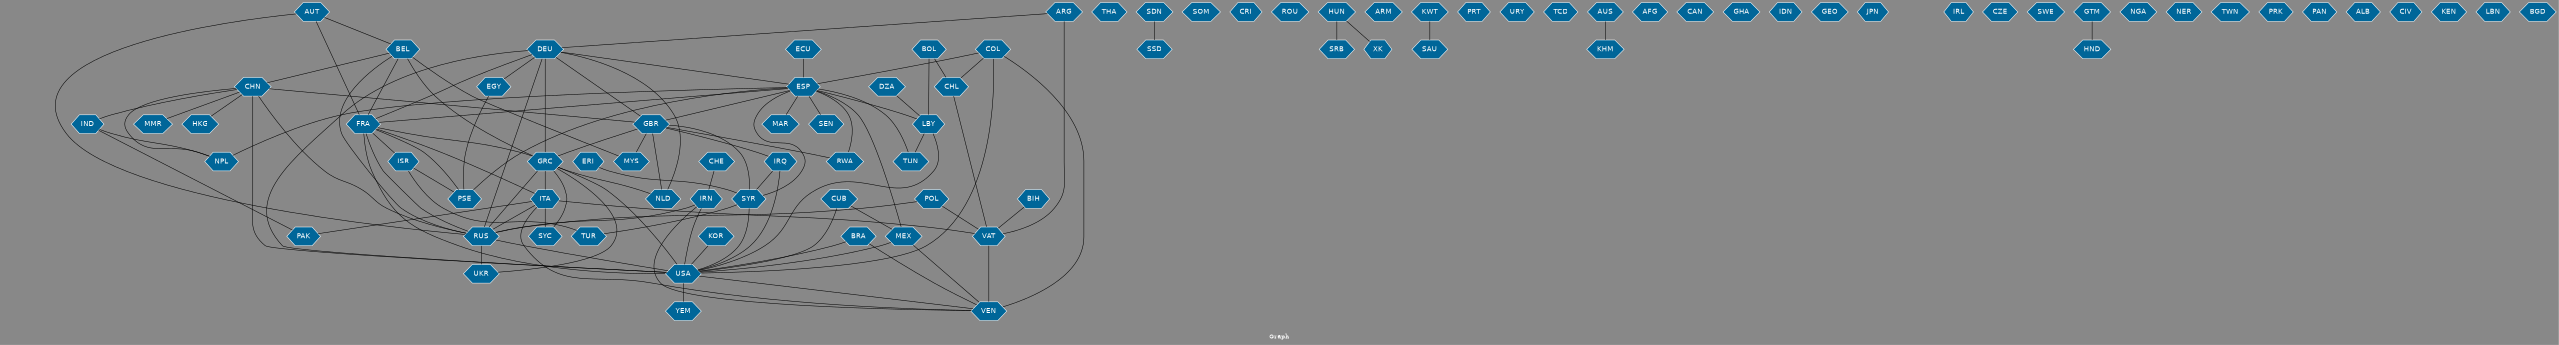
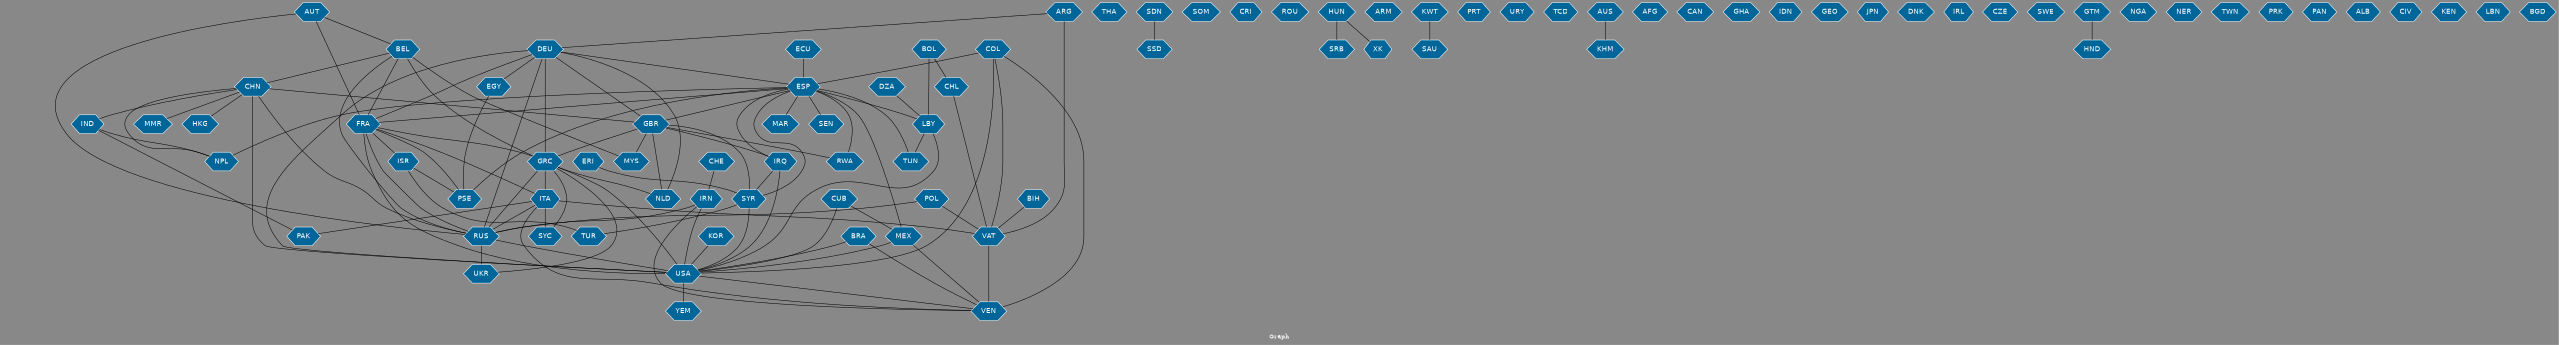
none -> (1916, 12)
(972, 68) -> (1003, 143)
none -> (740, 115)
